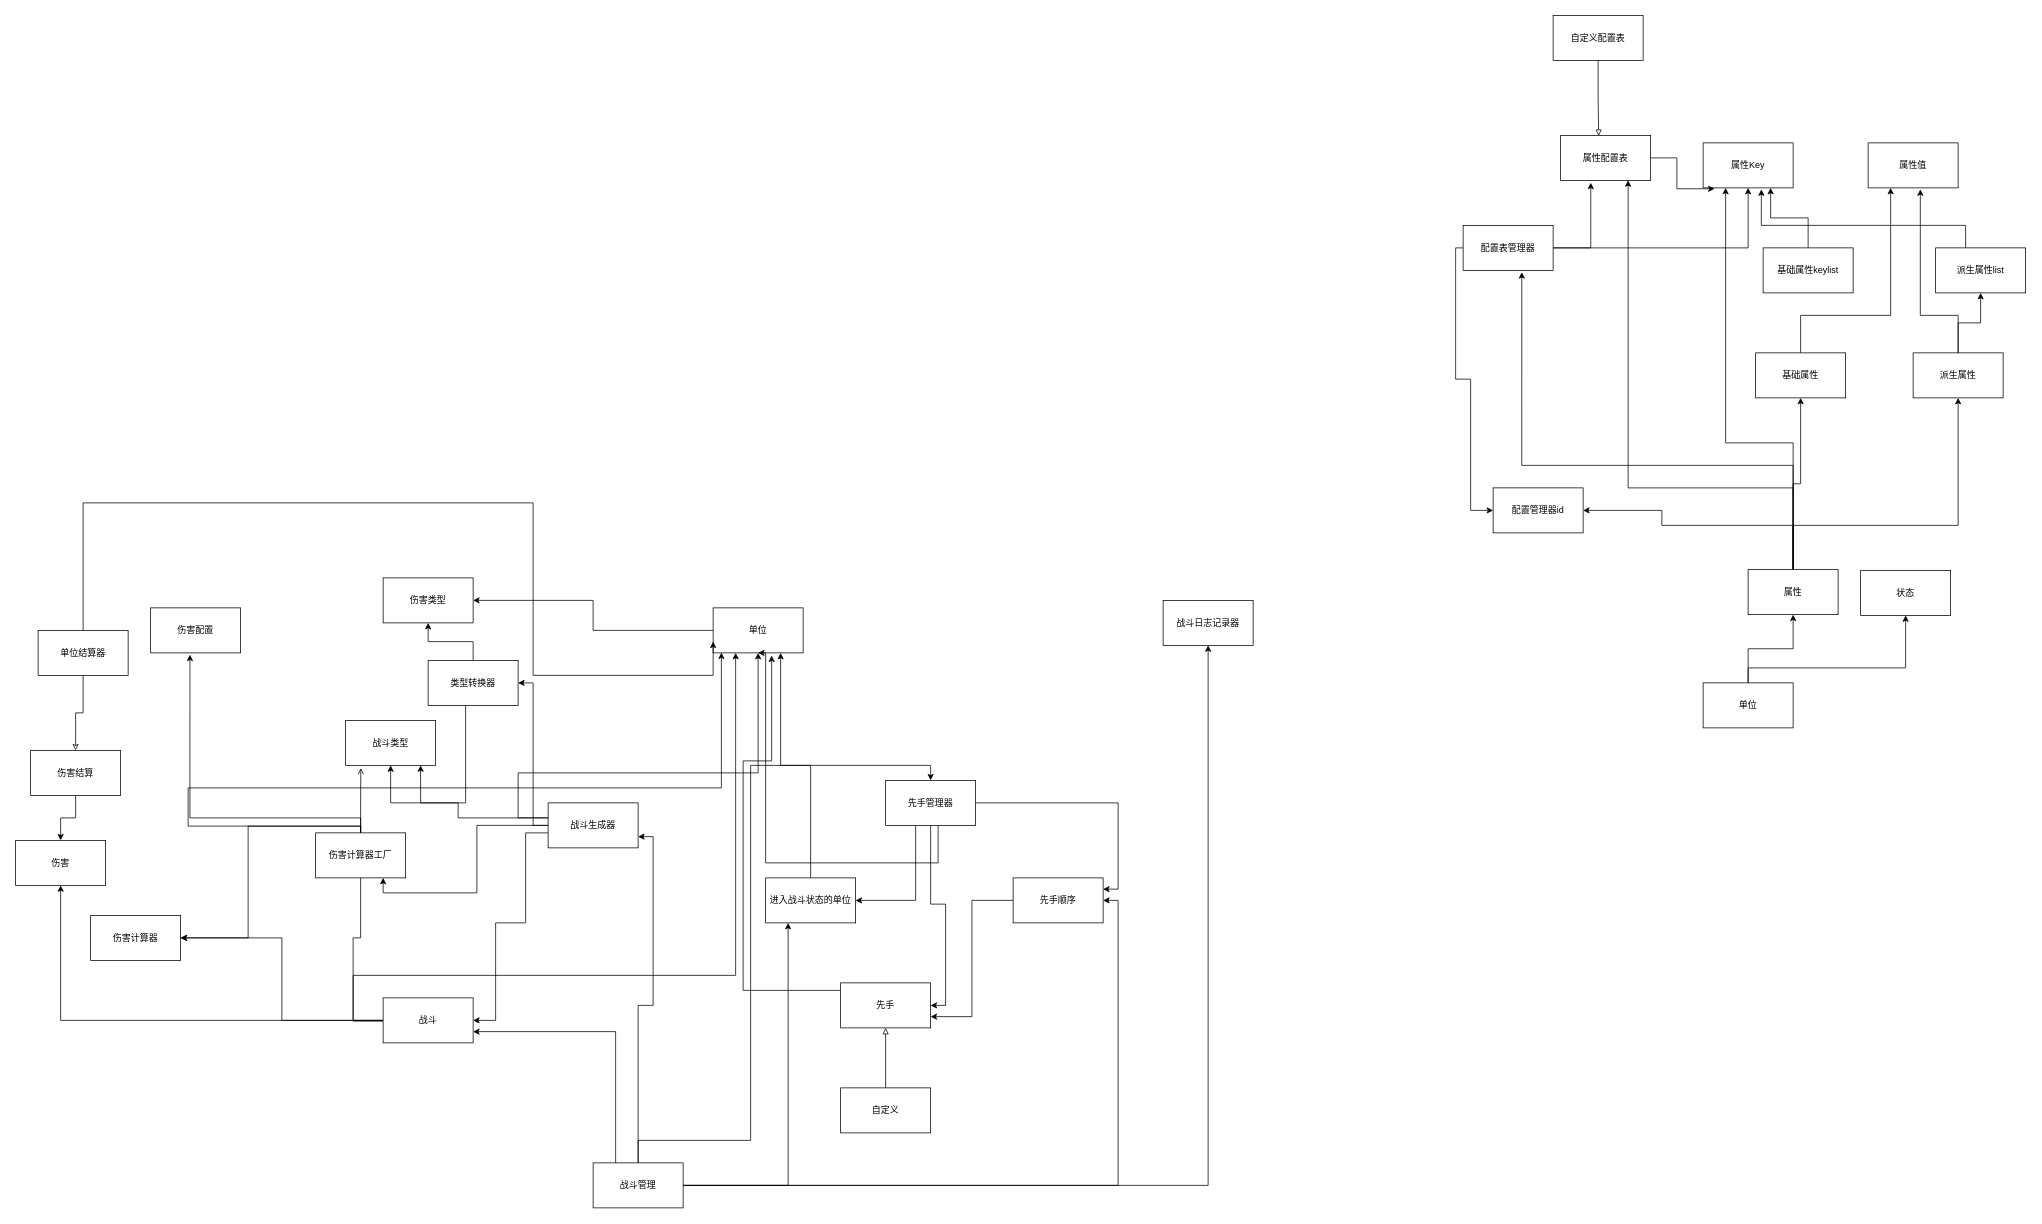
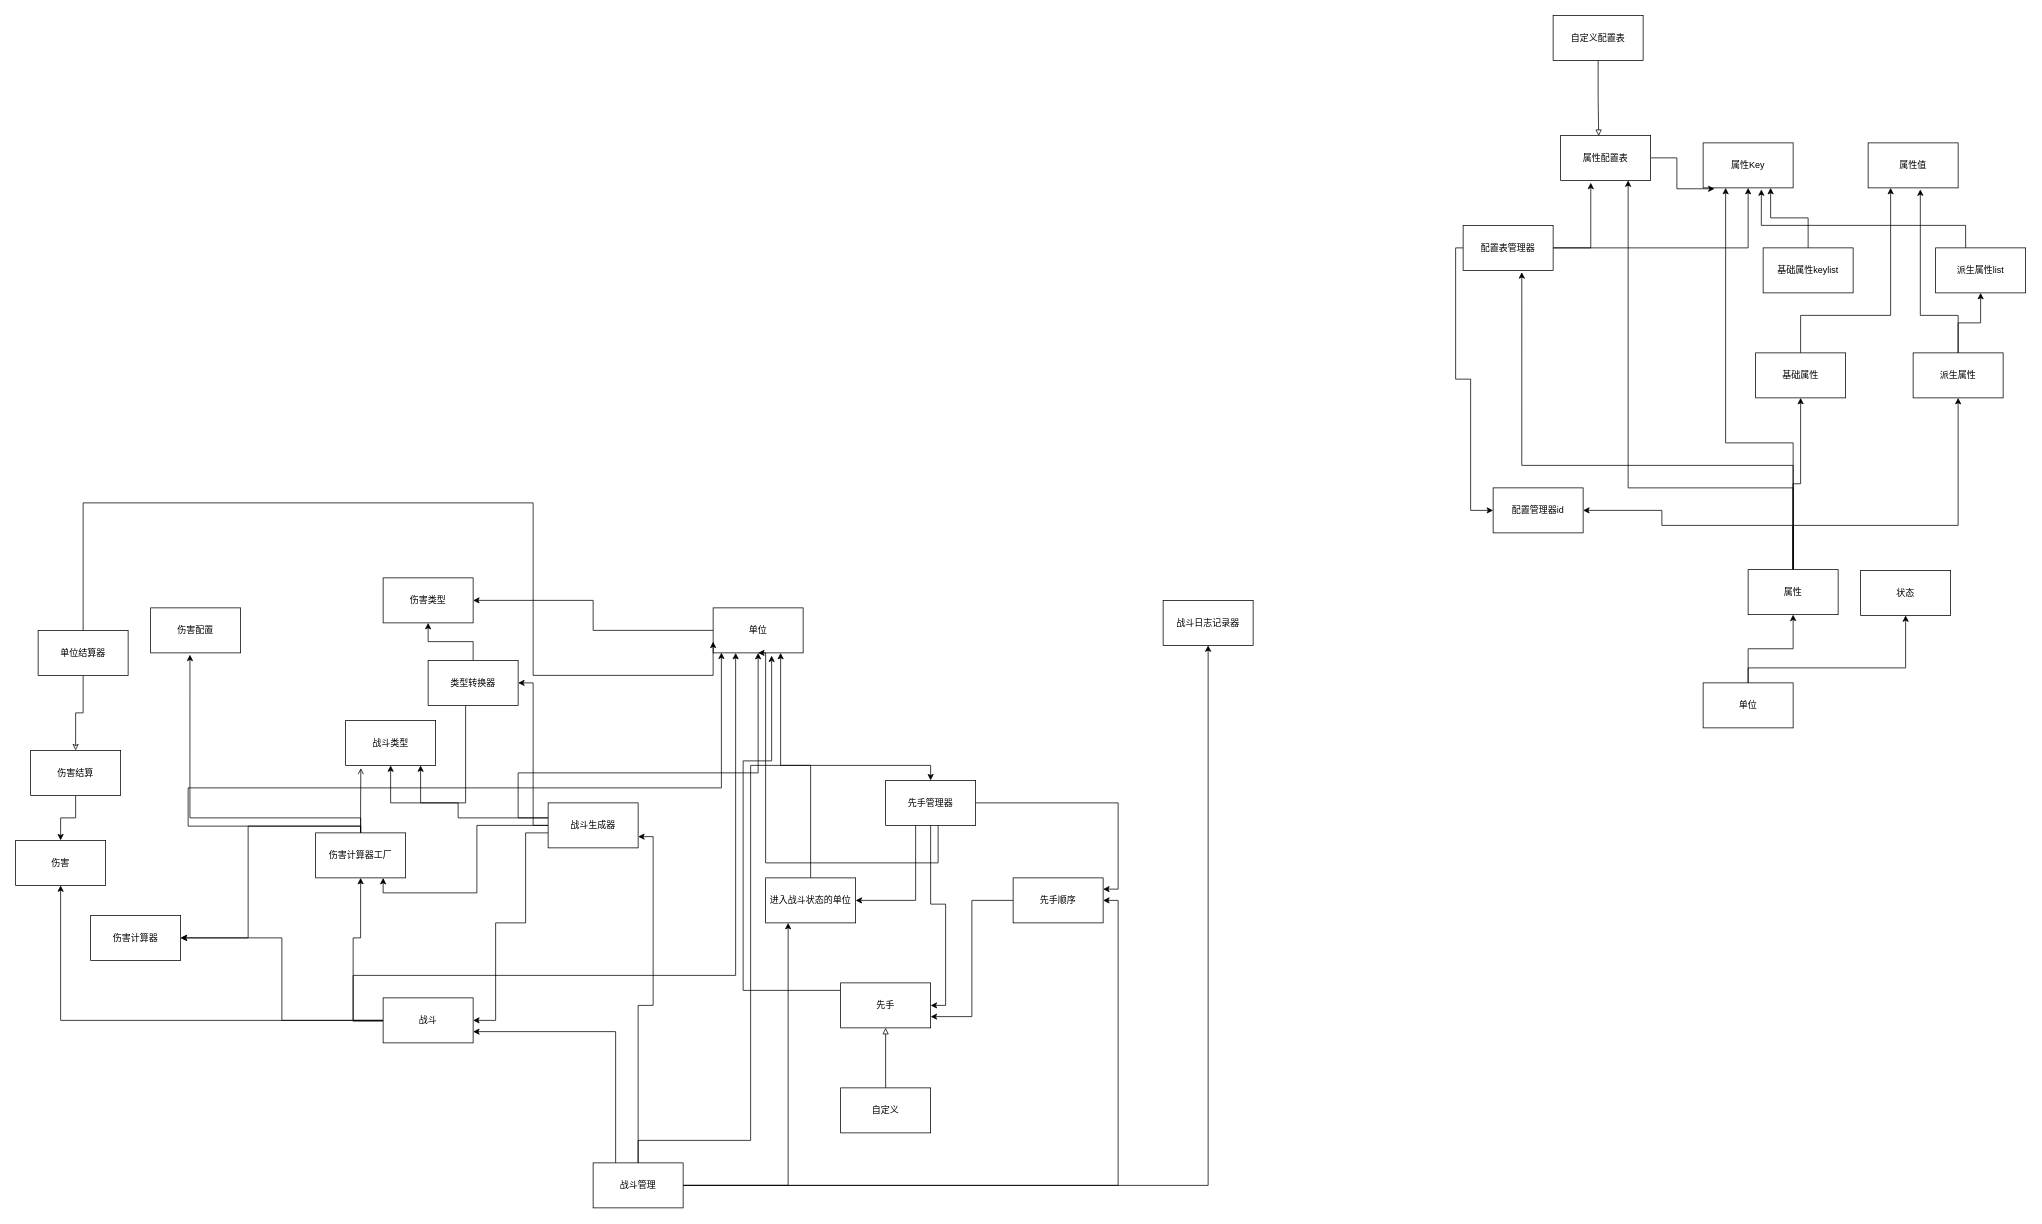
(360, 882) -> (360, 884)
